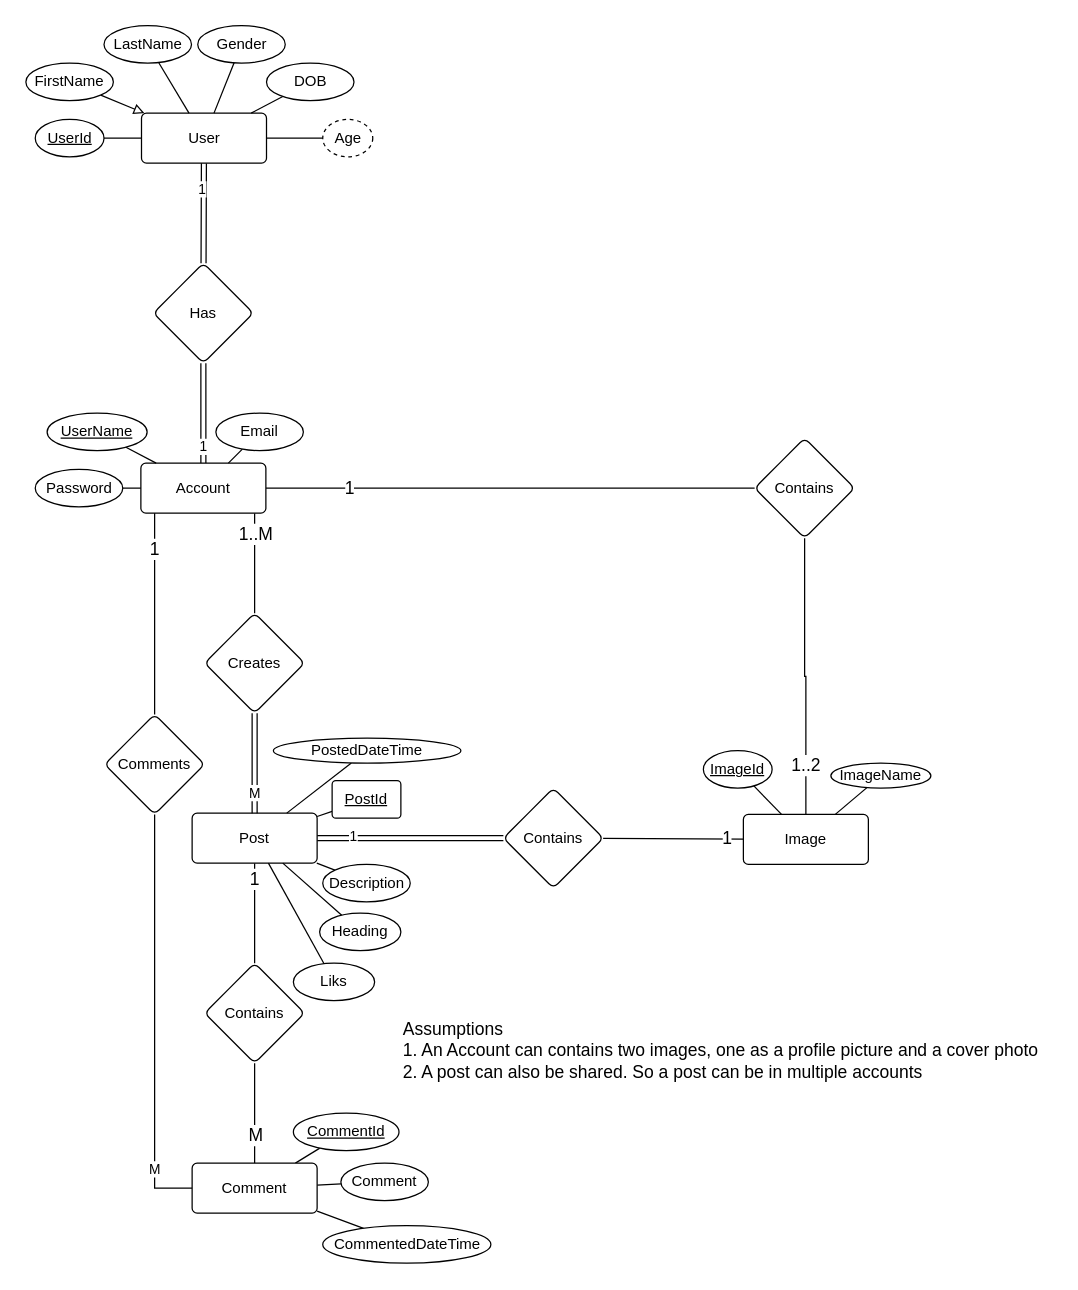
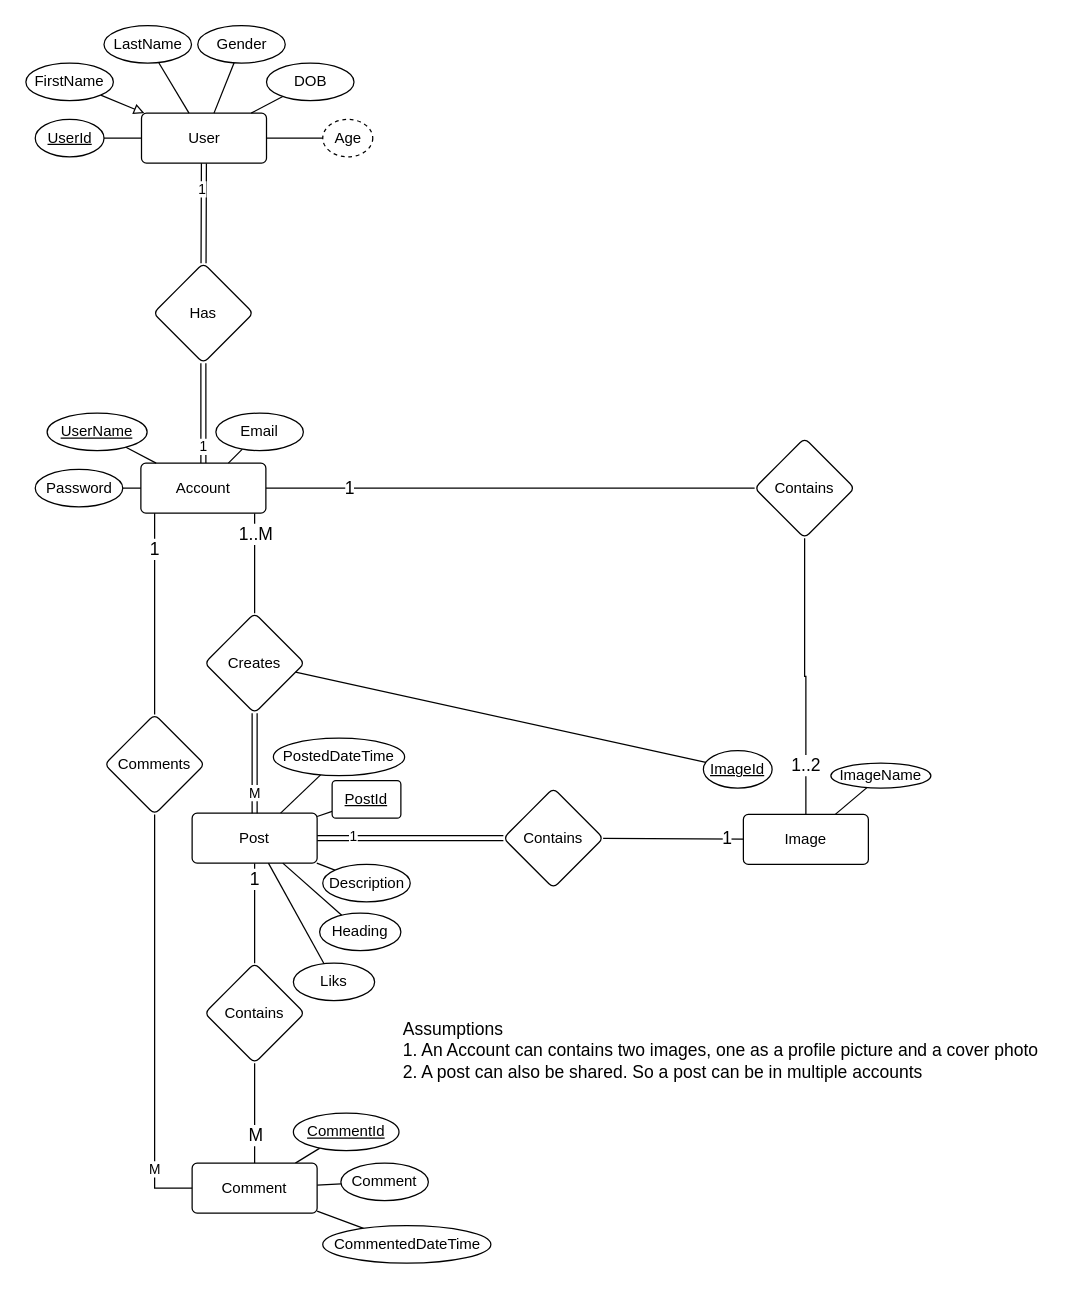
(367, 751) -> (339, 757)
(767, 800) -> (500, 717)
